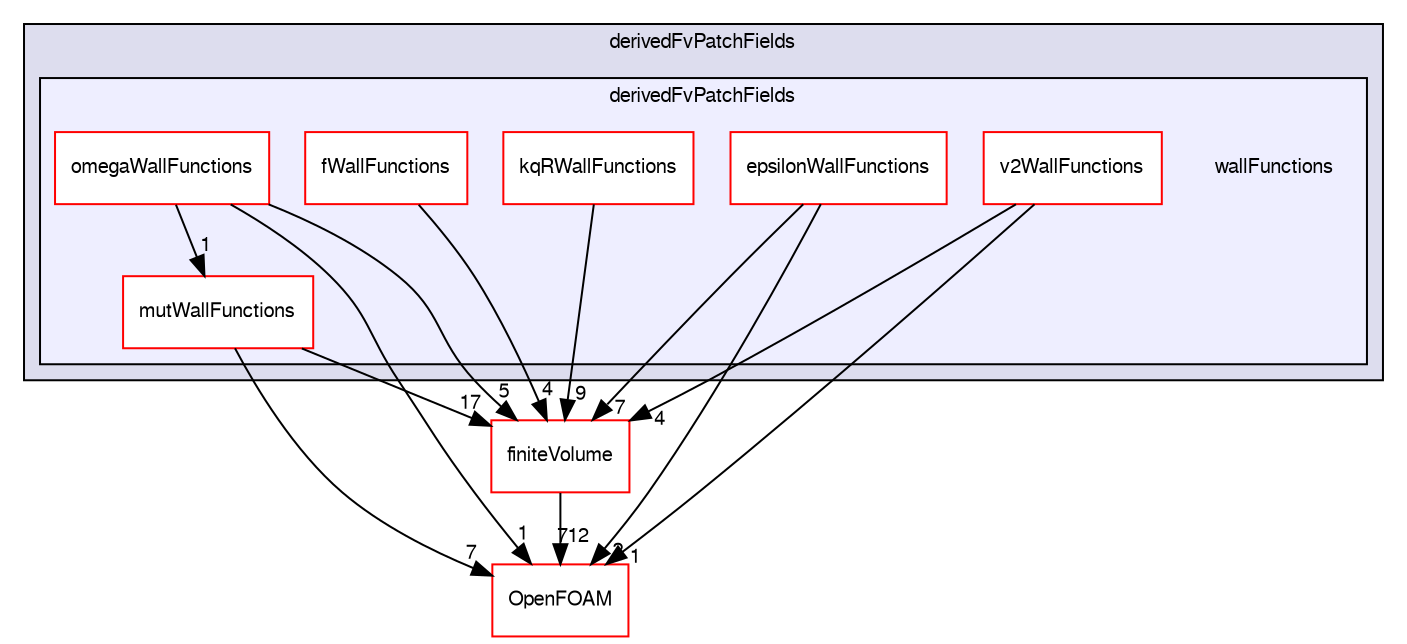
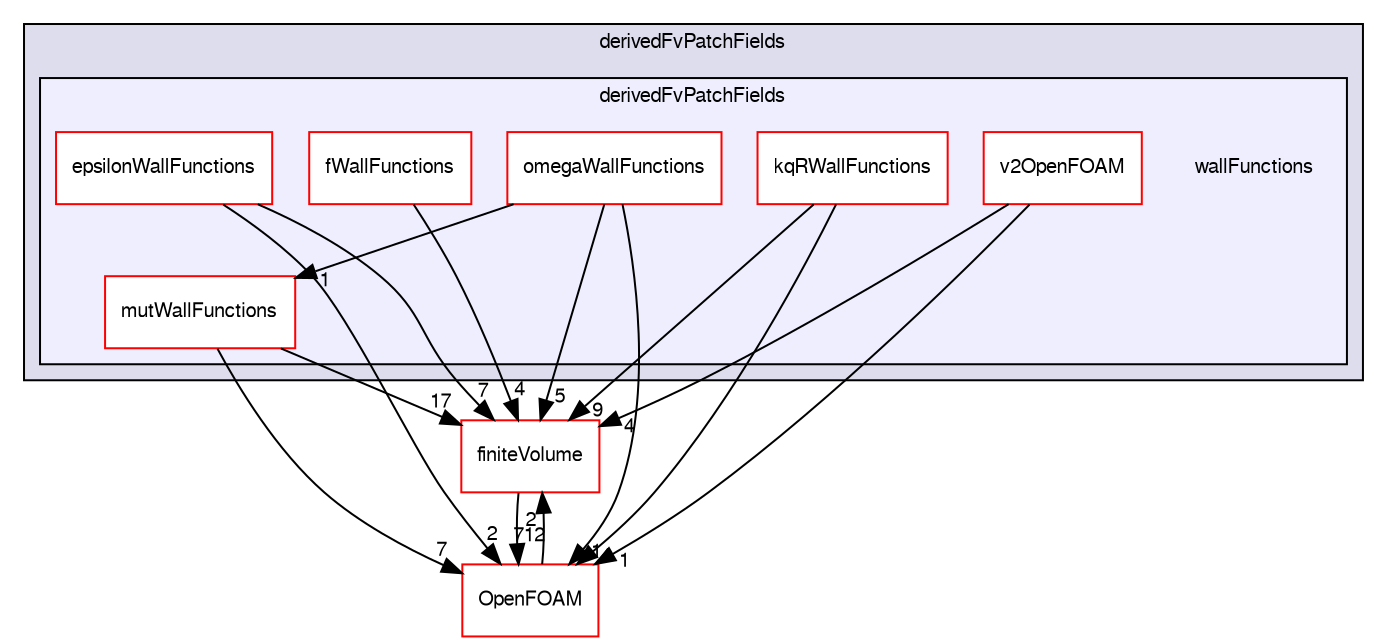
(1073, 168) -> (1063, 168)
none -> (724, 399)
none -> (544, 539)
